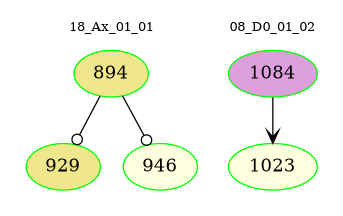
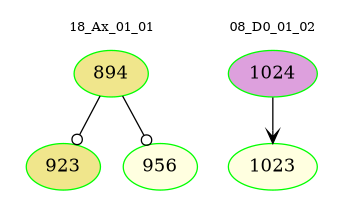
(273, 74) -> (273, 74)
(63, 167) -> (63, 167)
(160, 167) -> (160, 167)
